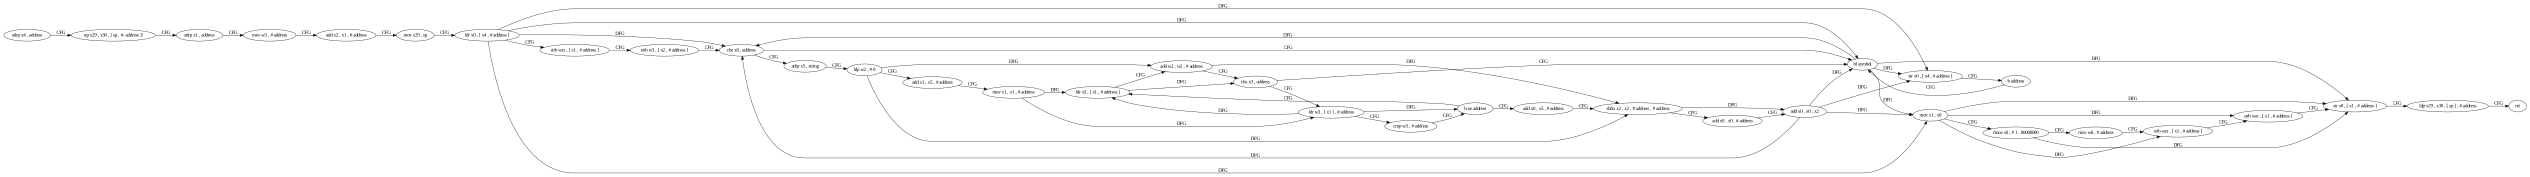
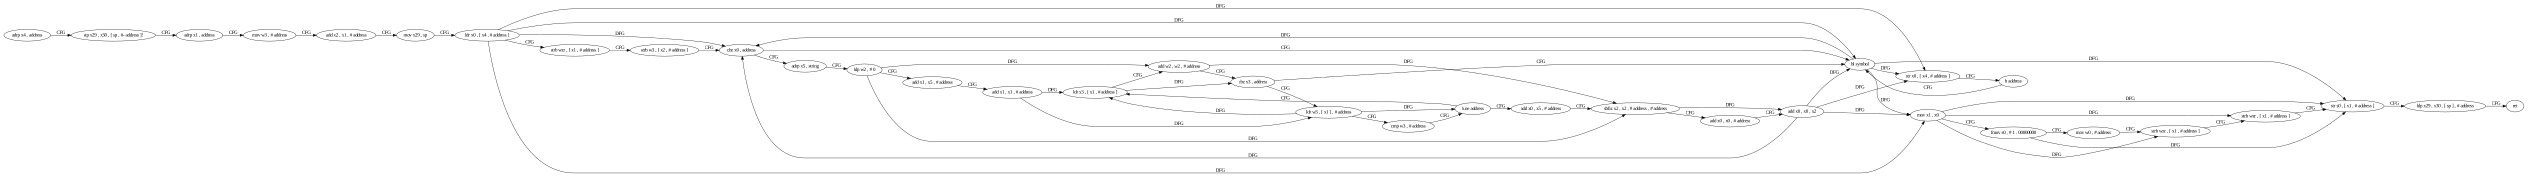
(1014, 92) -> (1012, 92)
